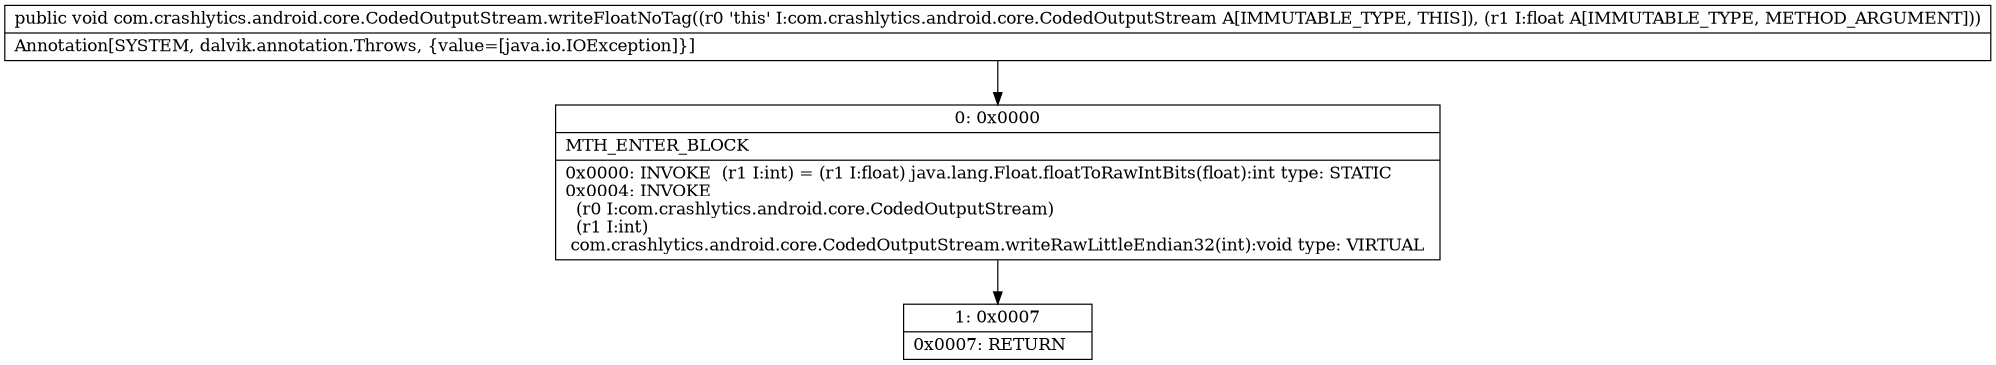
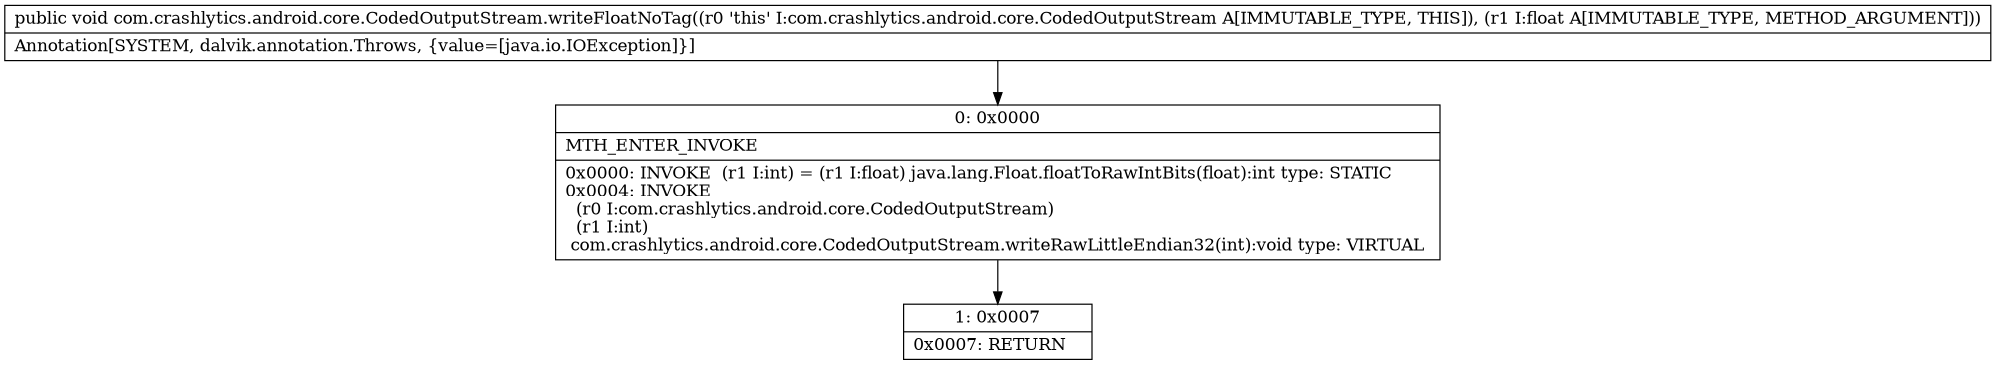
(658, 146) -> (662, 146)
